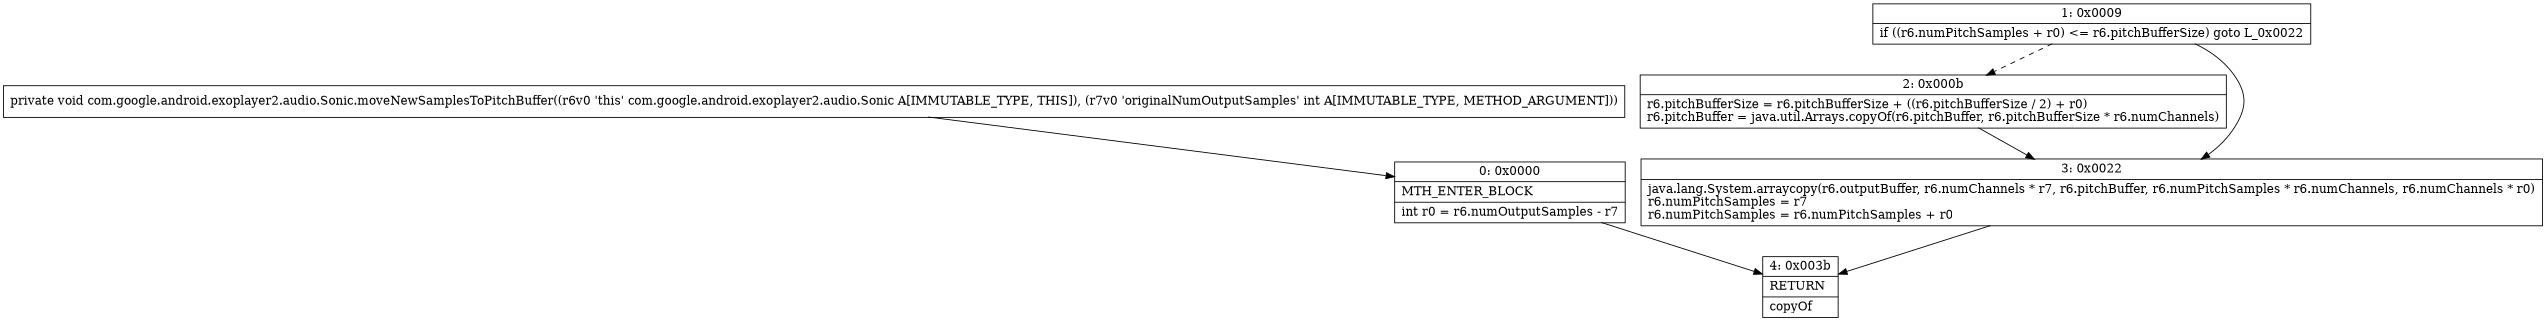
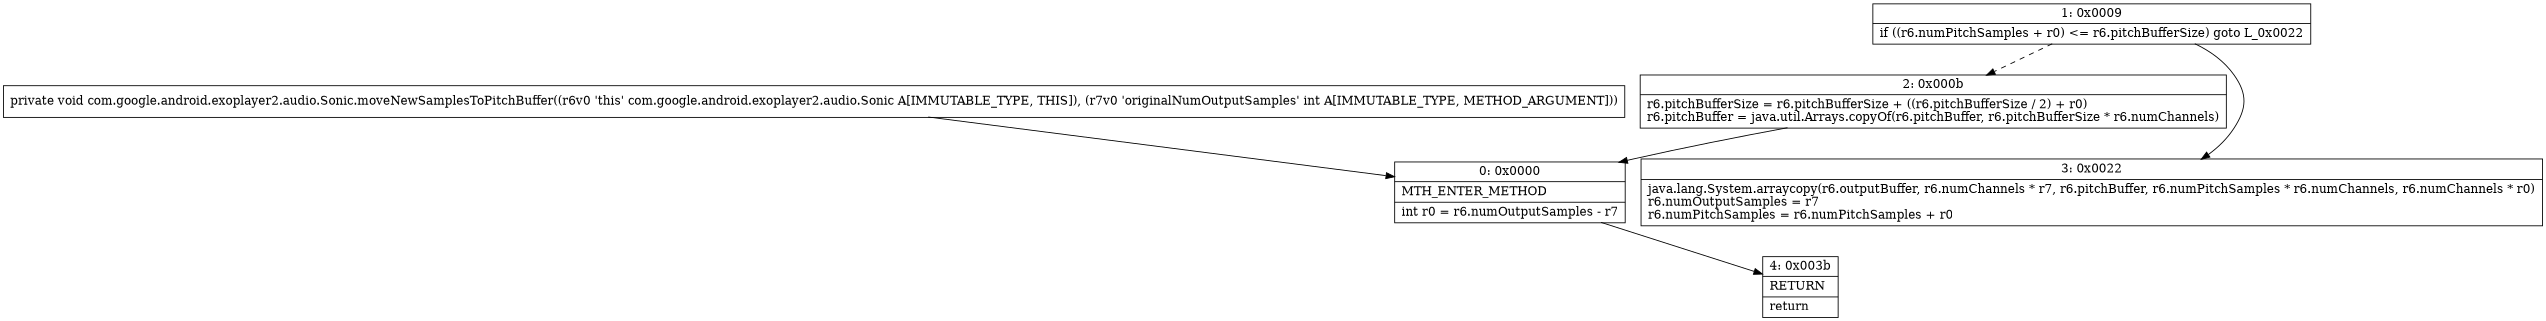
(2003, 141) -> (1707, 143)
(1468, 192) -> (1474, 192)
(1728, 202) -> (1734, 202)
(1919, 248) -> none
(1791, 307) -> (1789, 307)
